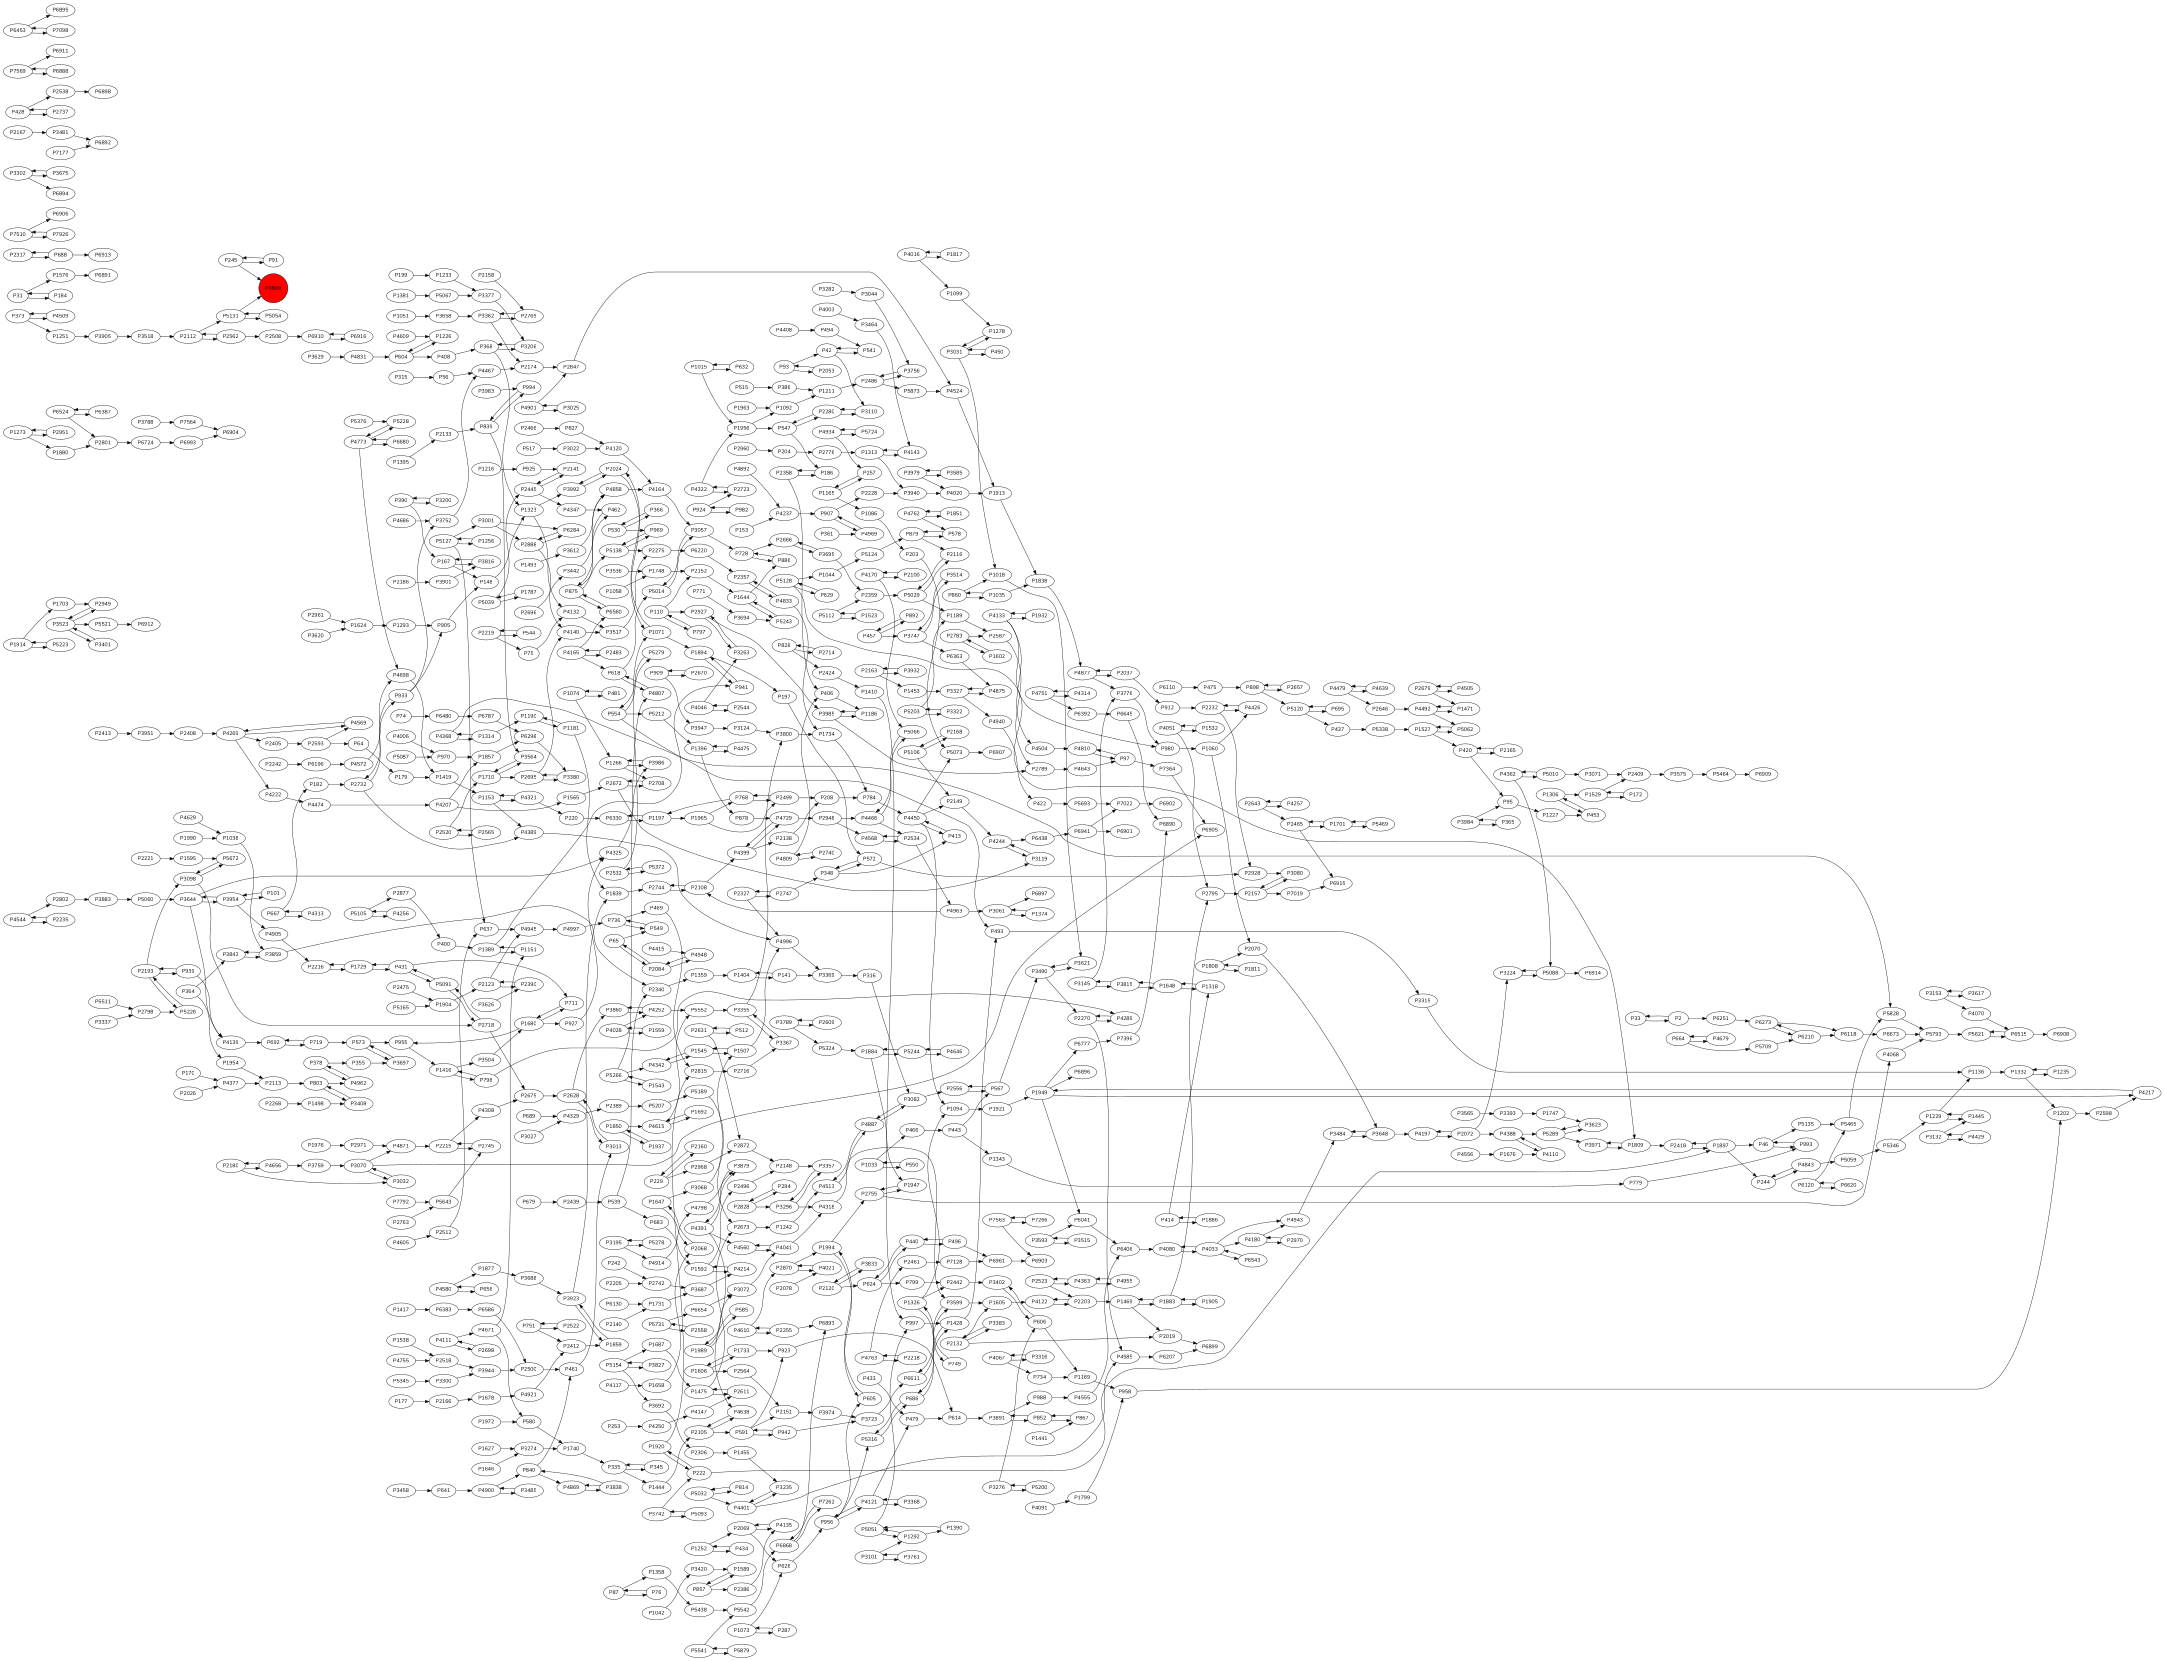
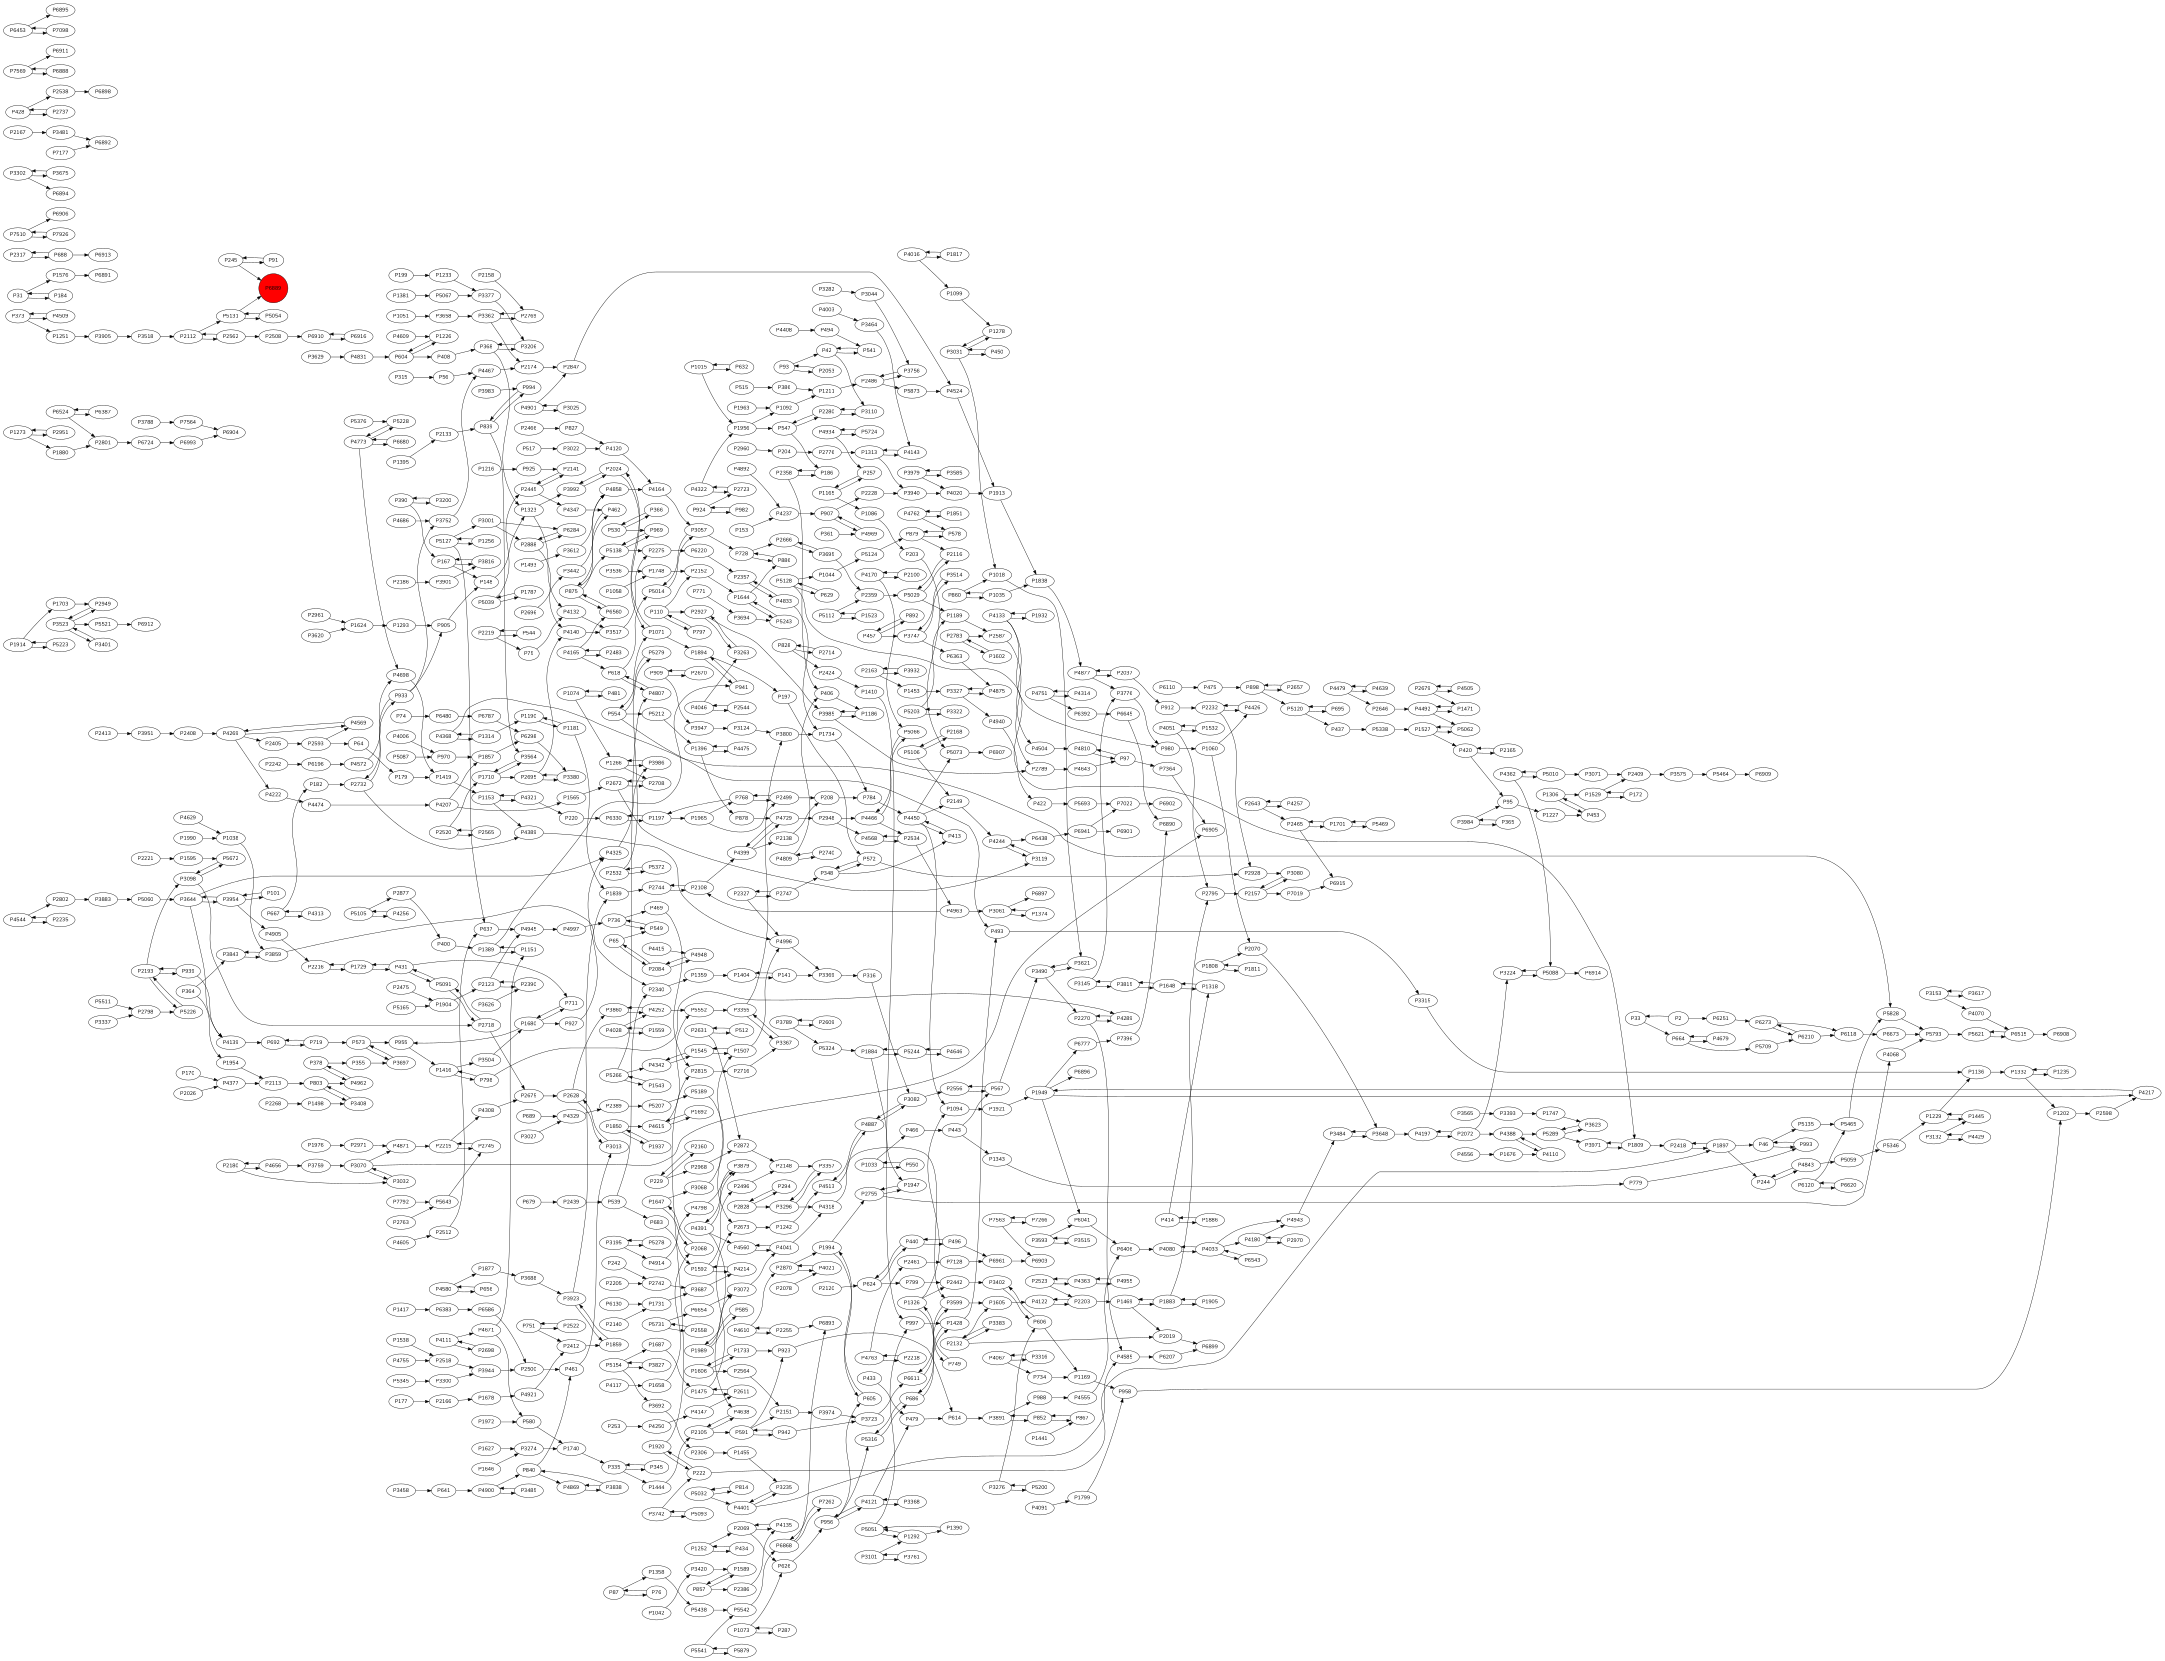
(1655, 1021) -> (1655, 1028)
(869, 1264) -> none
